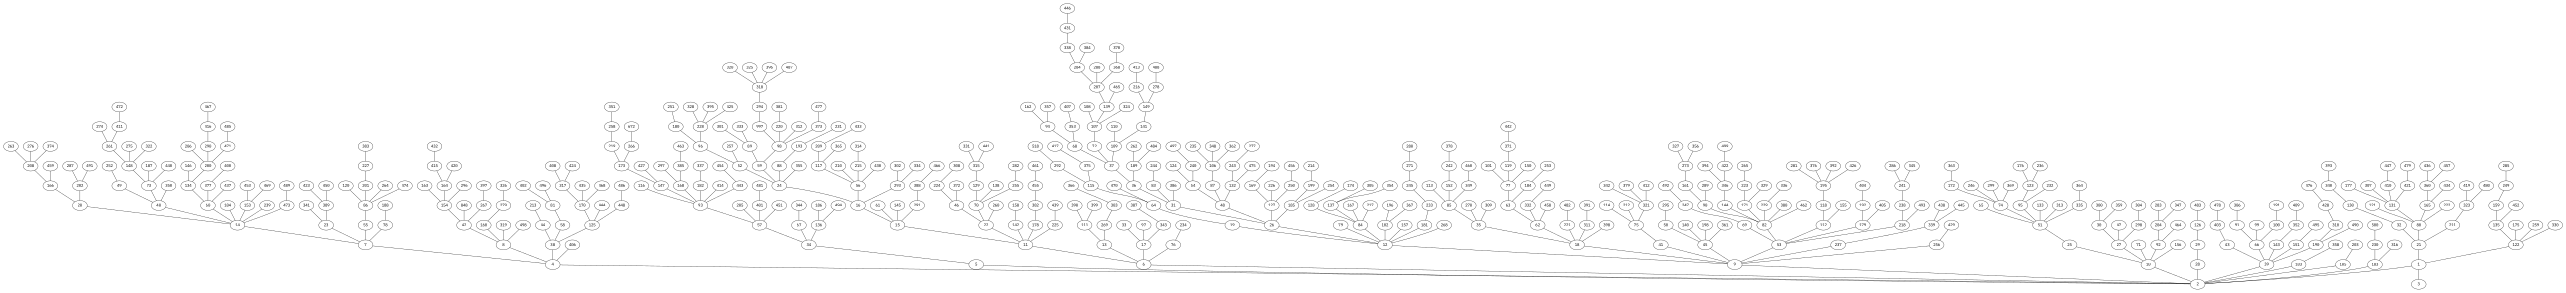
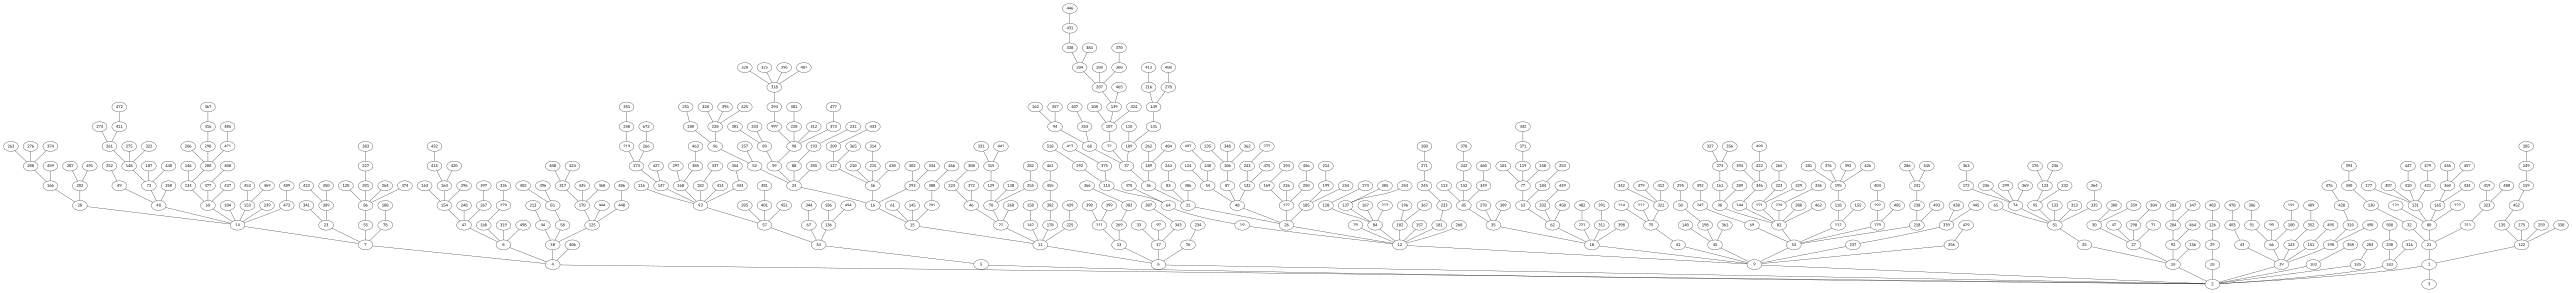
(464, 205) -> (464, 205)
(2496, 215) -> (2521, 196)
(1685, 235) -> (1693, 215)
(2143, 255) -> (2143, 235)
